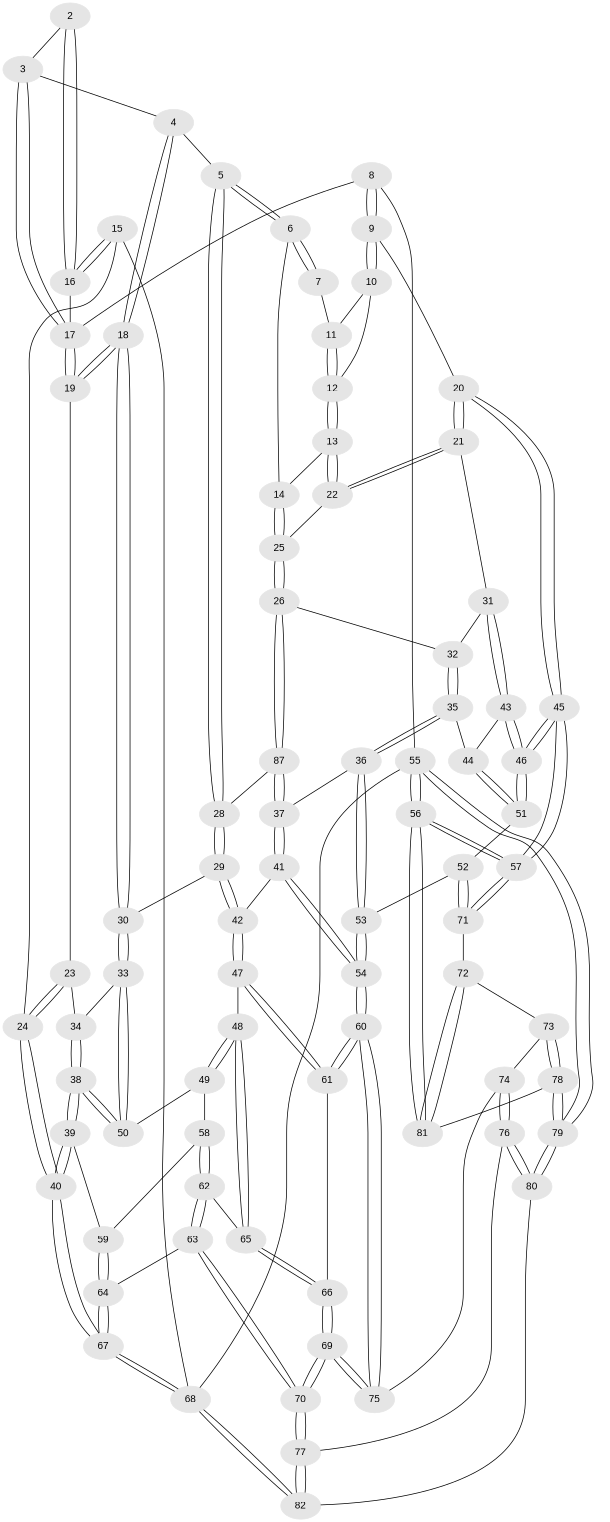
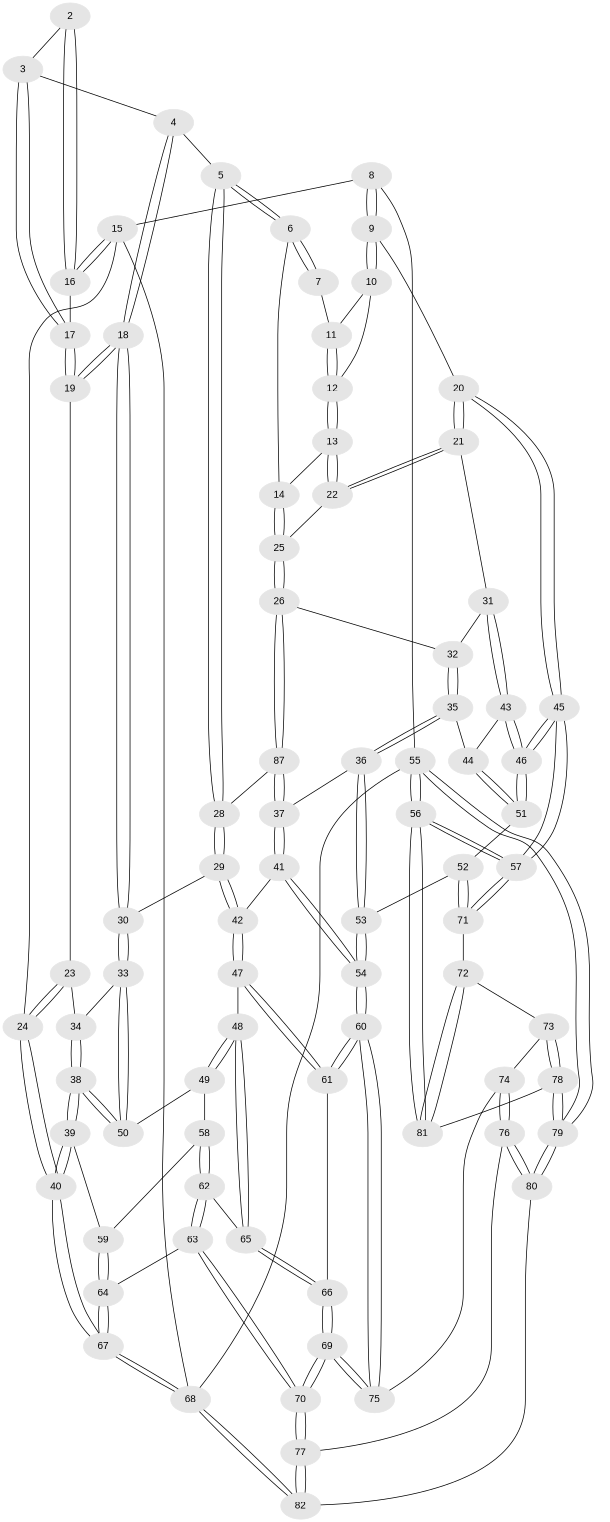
(200, 250) -> (239, 204)
